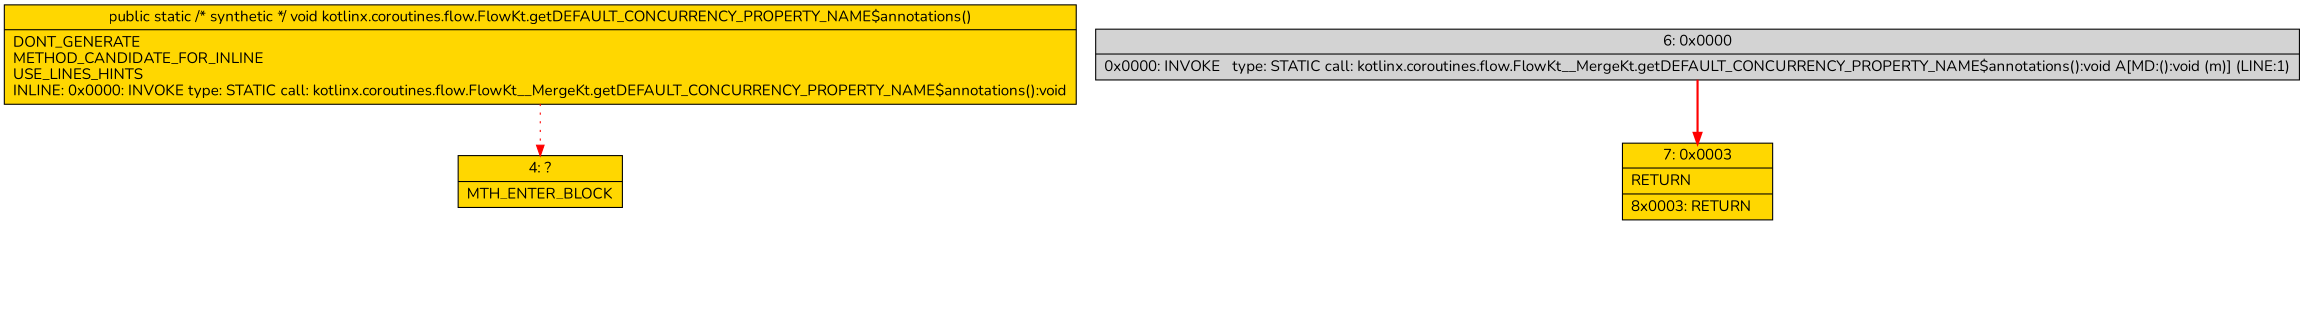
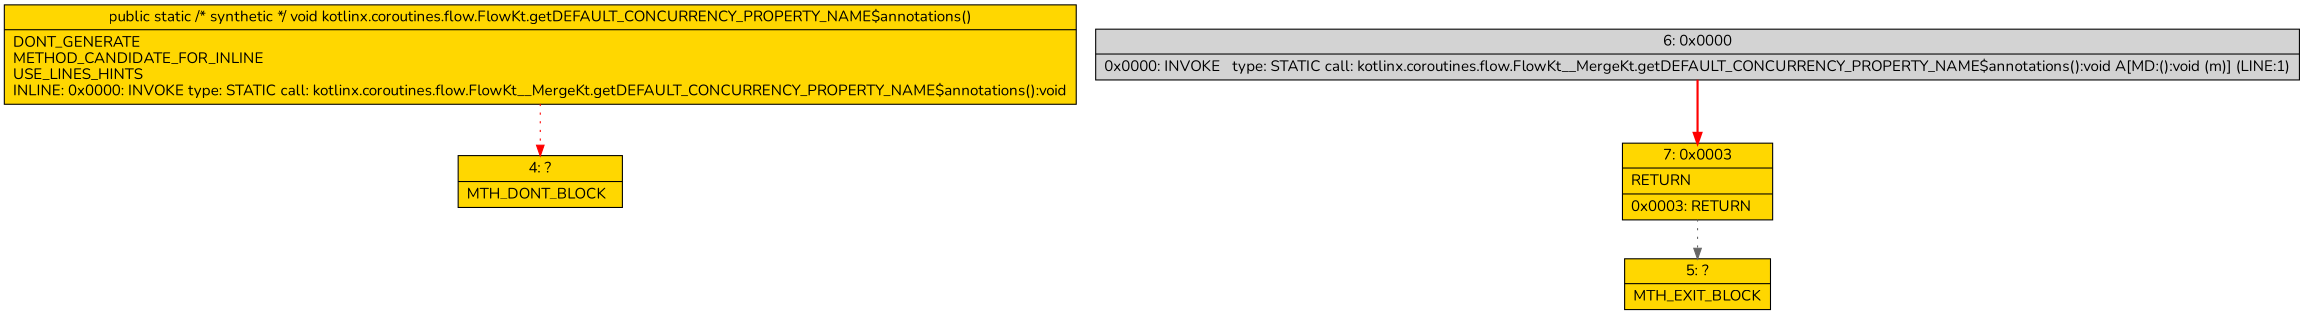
(540, 194) -> (537, 194)
(1698, 206) -> (1698, 206)
none -> (1698, 284)
